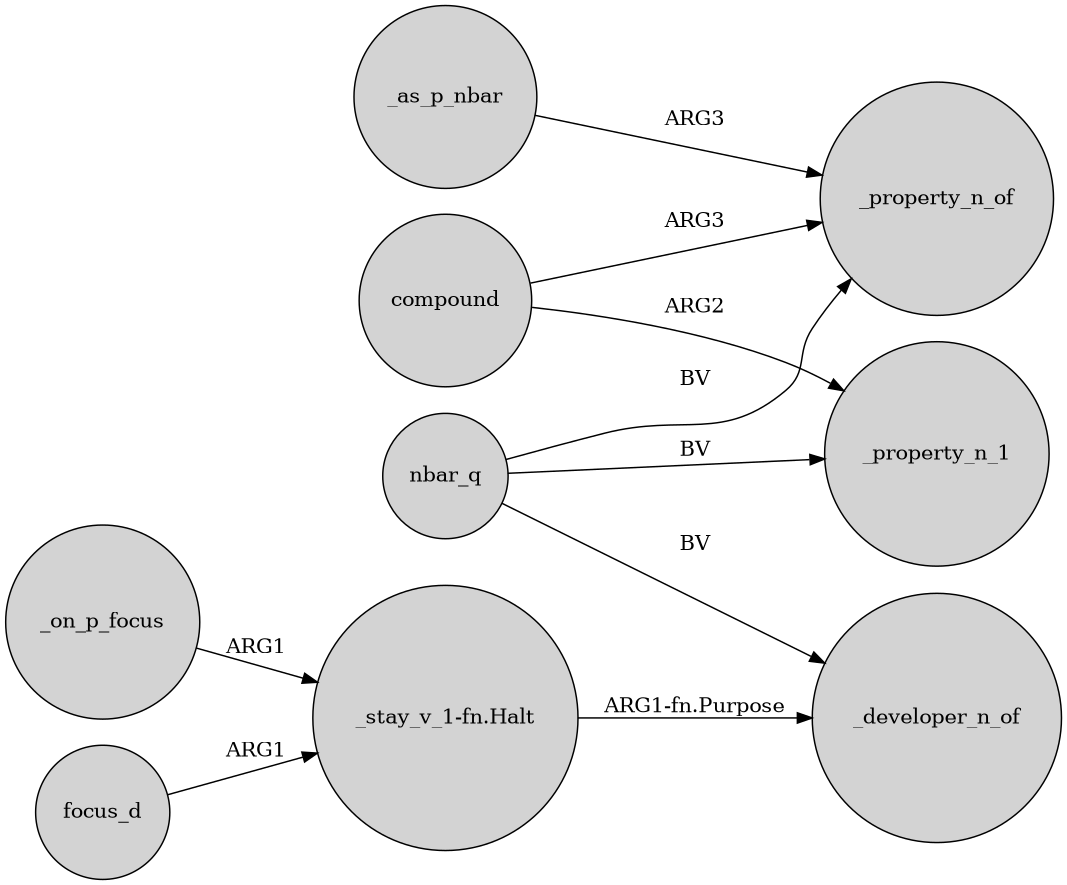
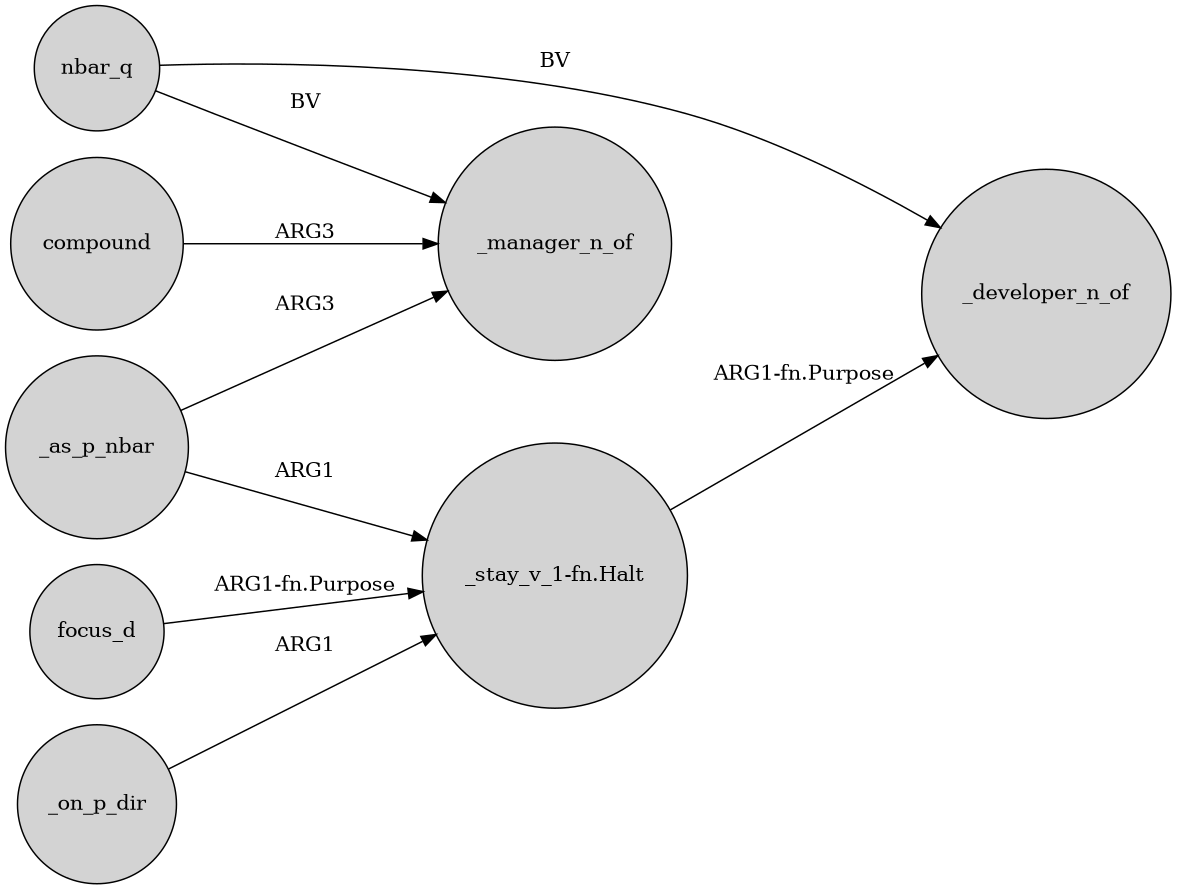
(937, 199) -> (555, 244)
(937, 454) -> none
none -> (299, 504)
(103, 622) -> (97, 804)
(256, 751) -> (305, 585)
